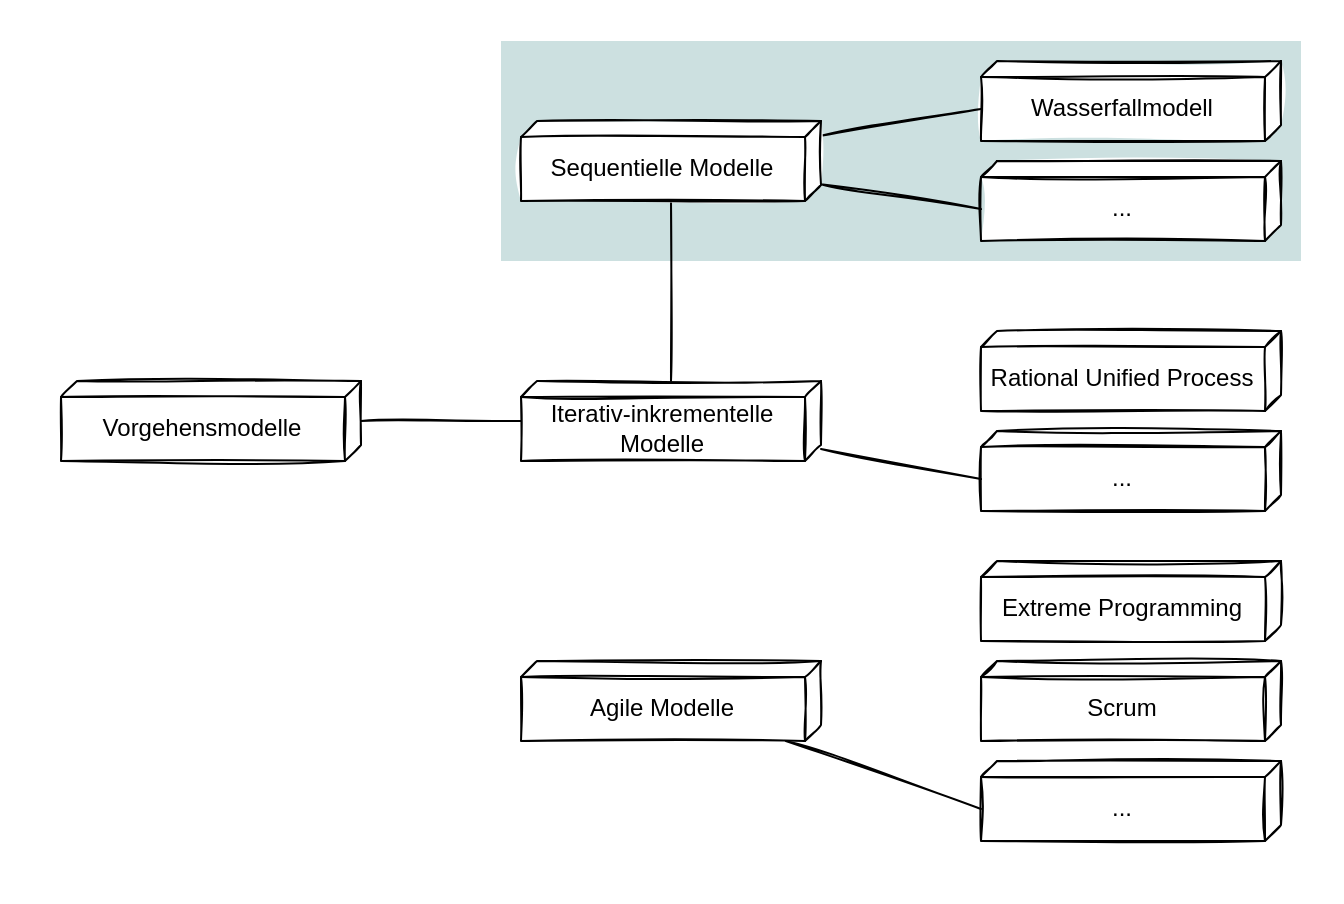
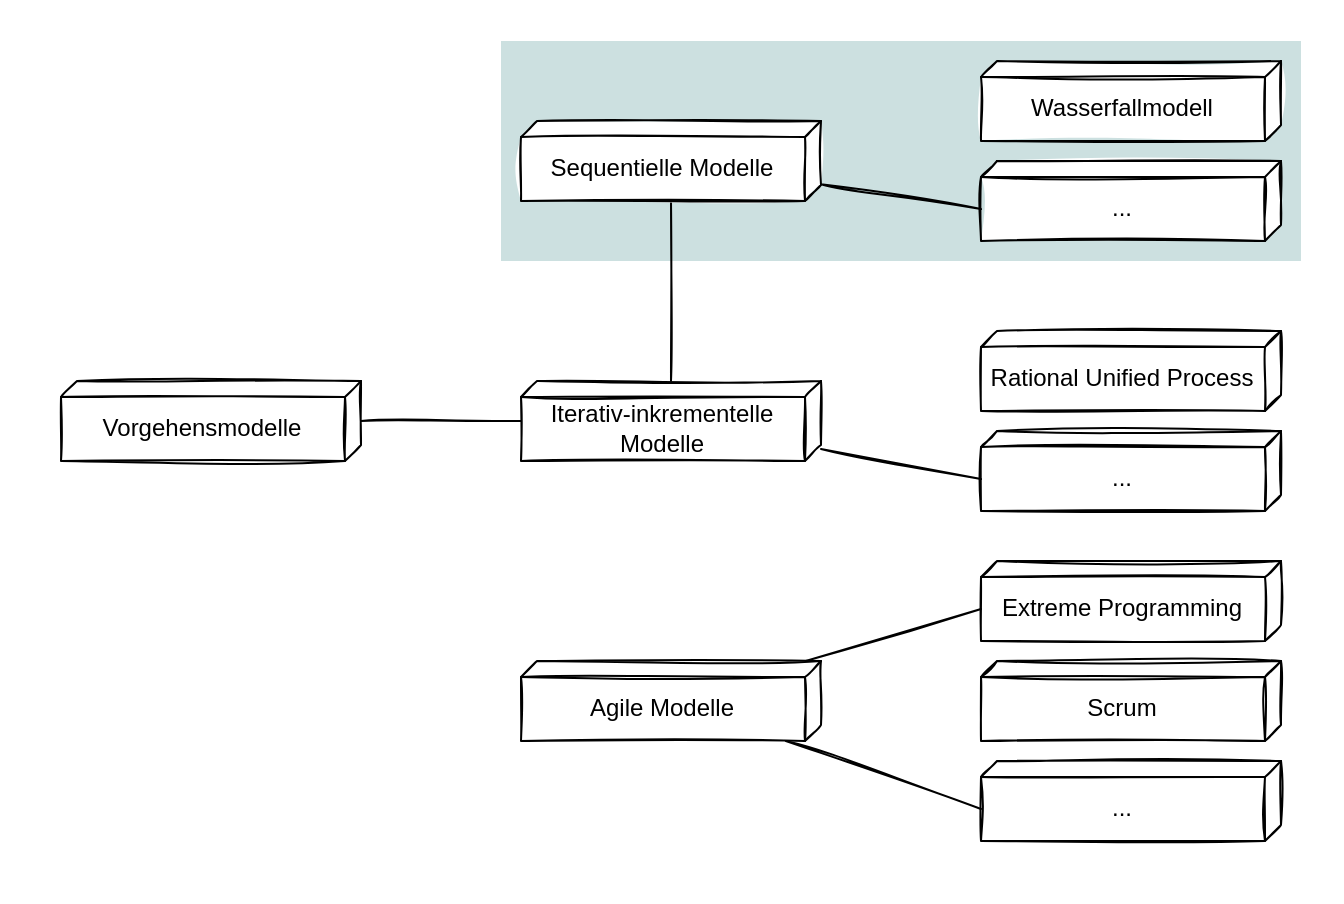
(901, 122) -> none
none -> (893, 635)
